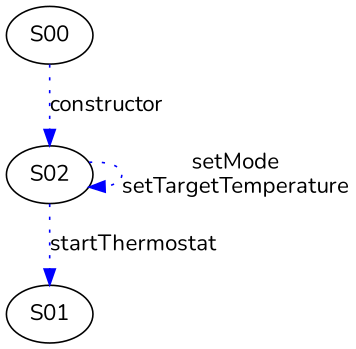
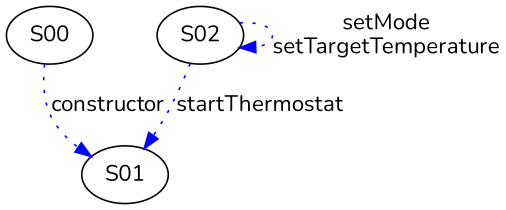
(50, 97) -> (49, 111)
